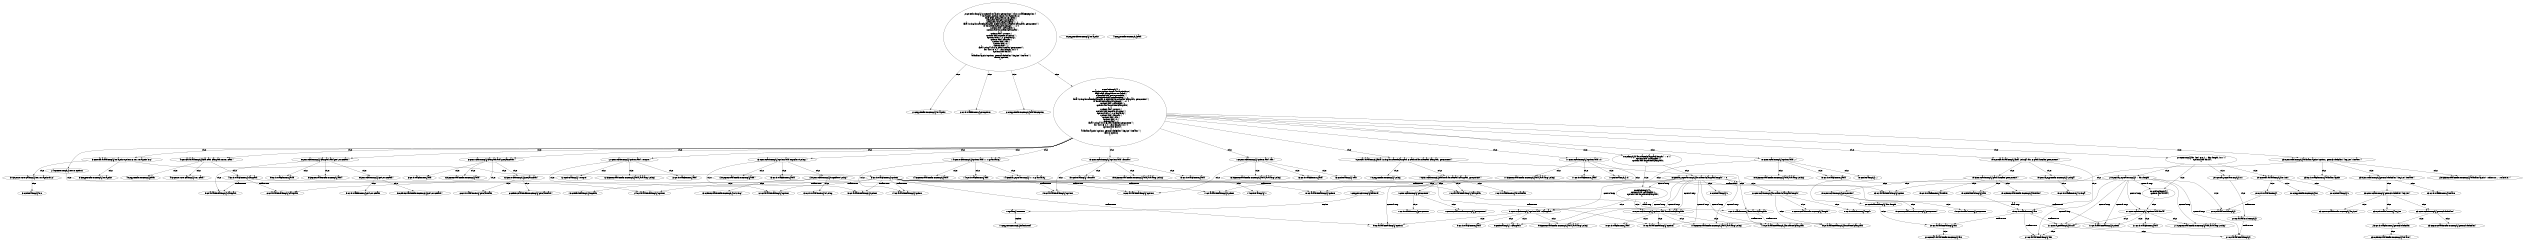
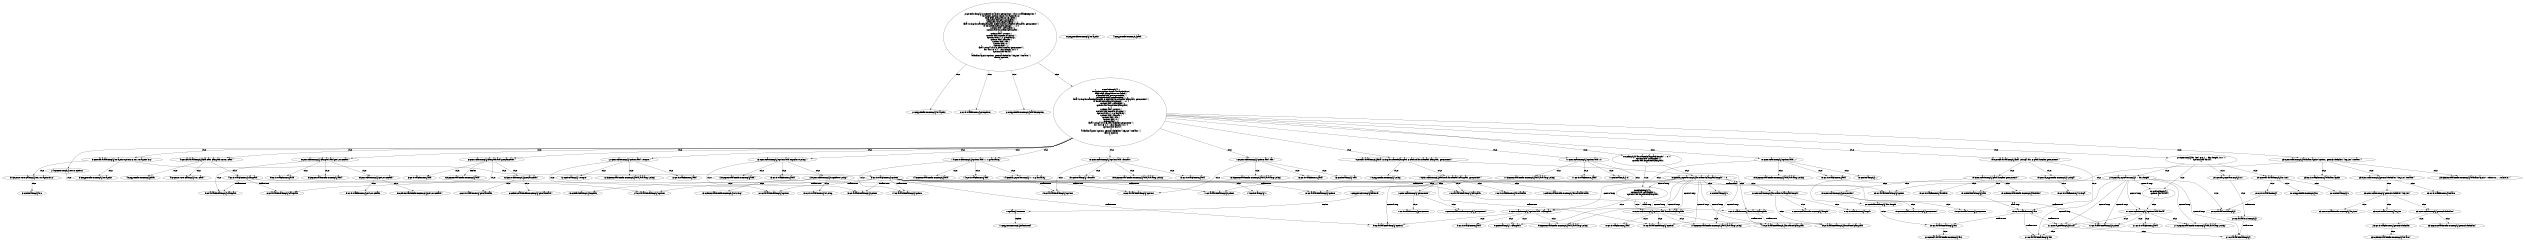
(473, 171) -> (473, 171)
none -> (1566, 193)
